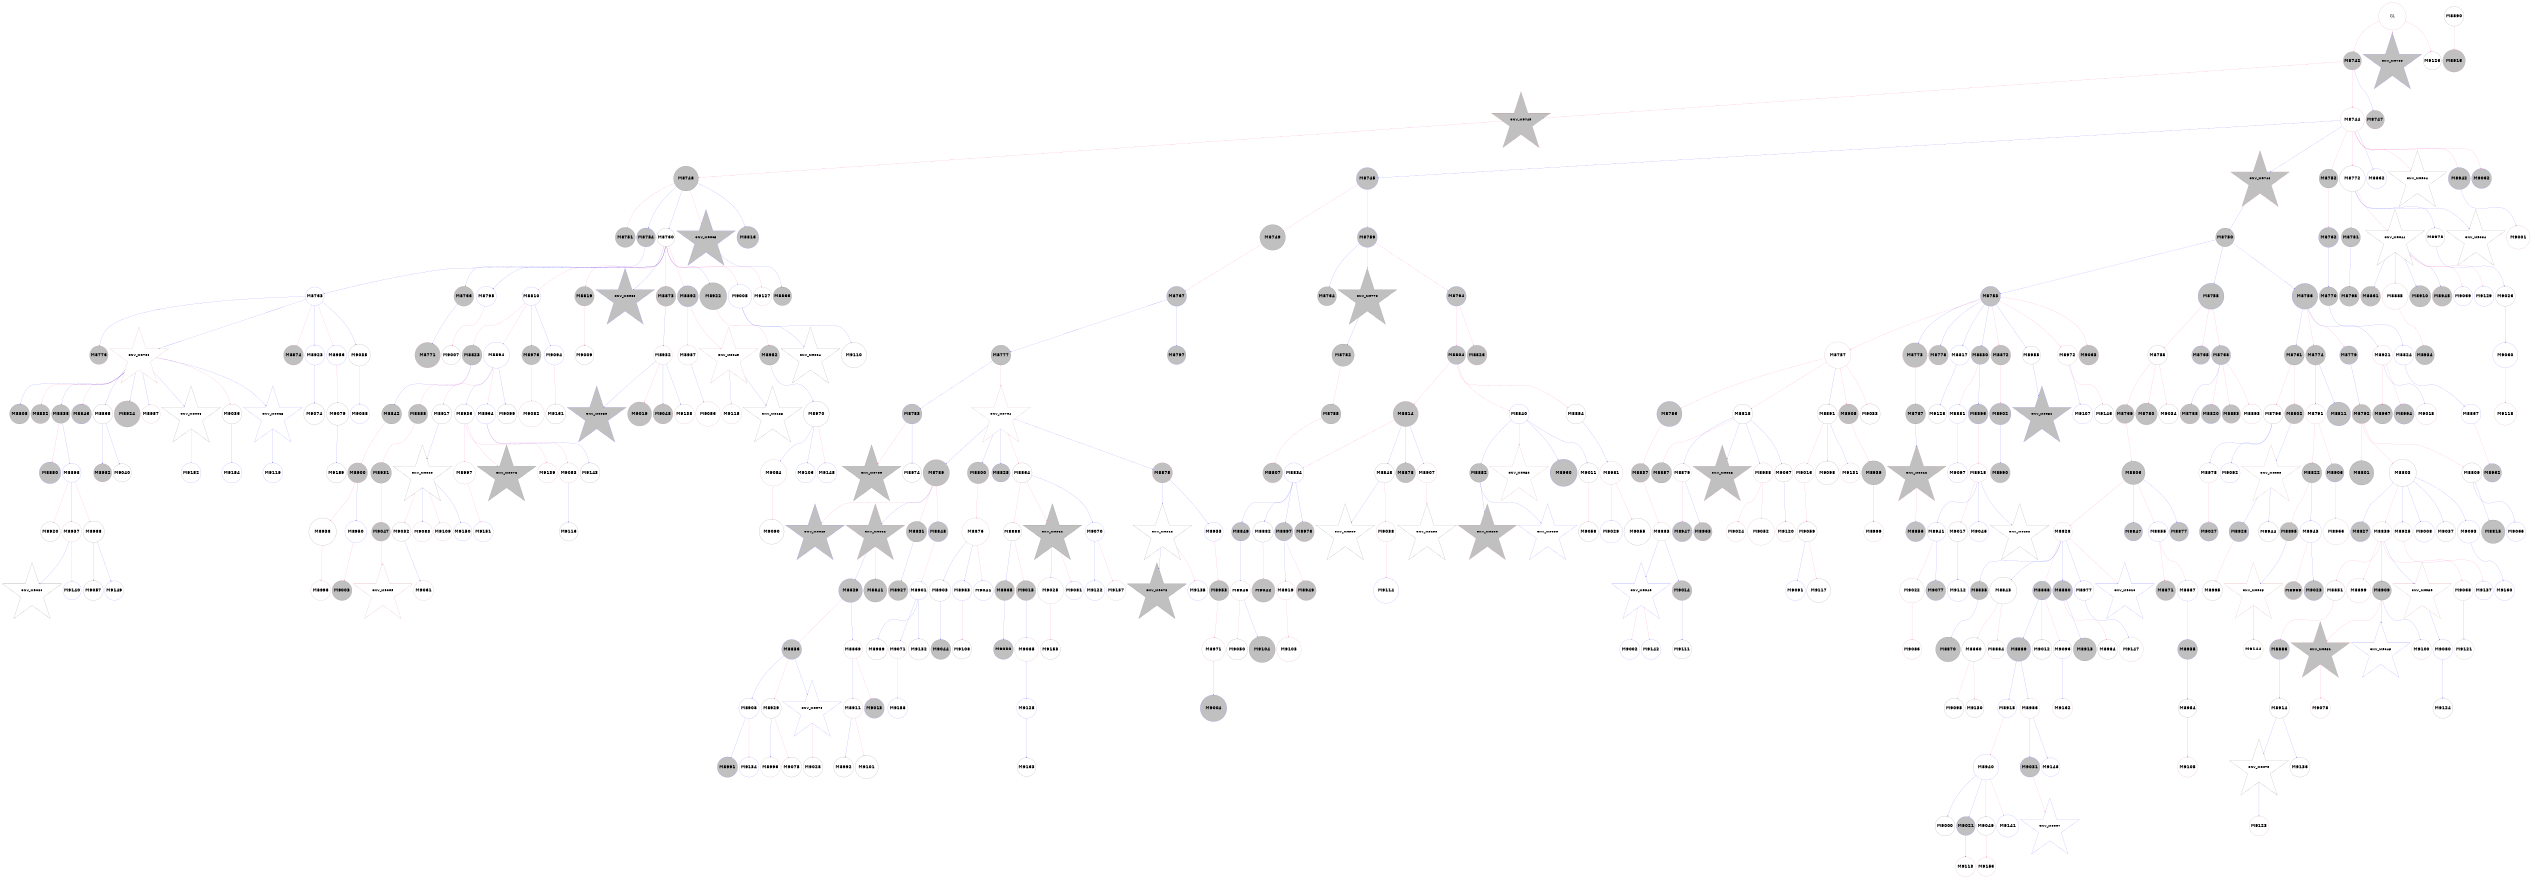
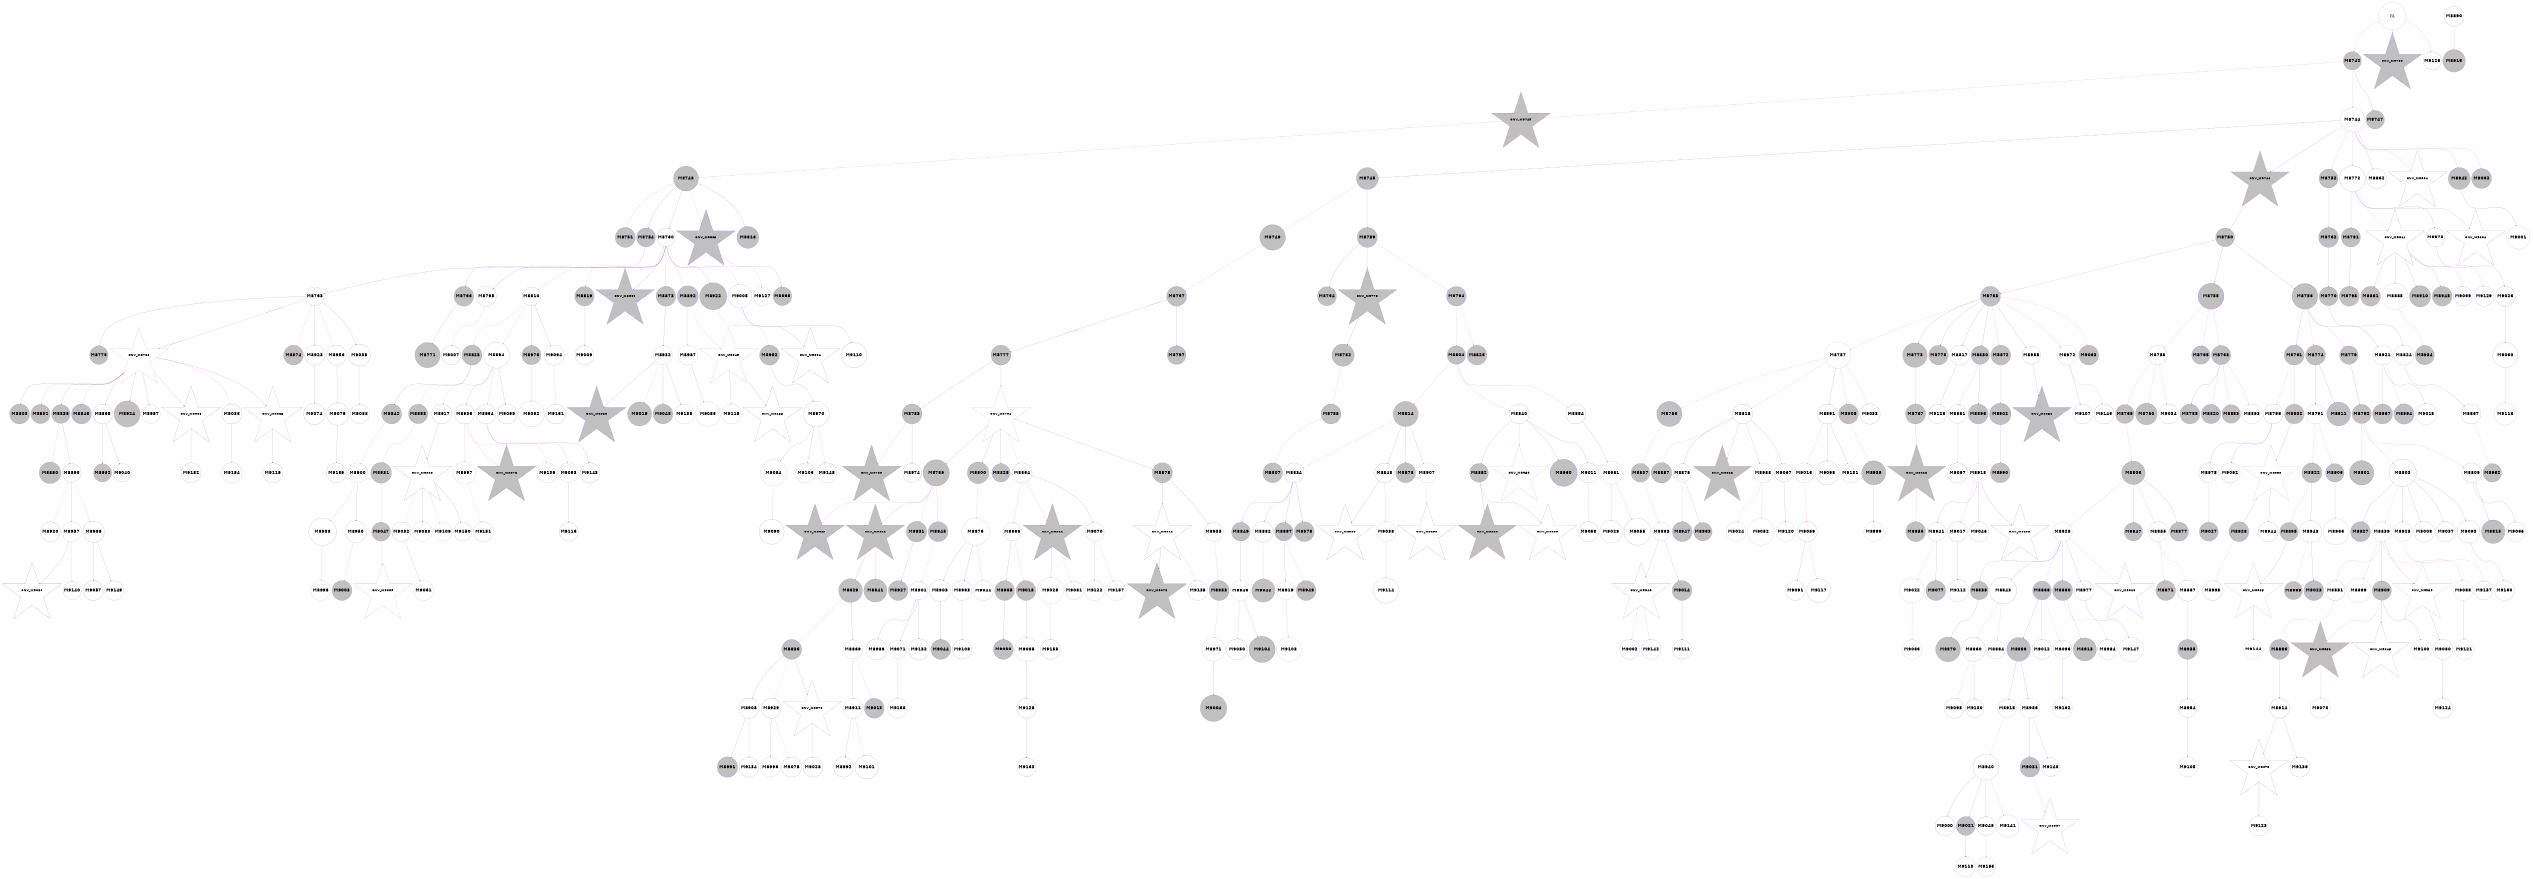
(358, 473) -> (358, 473)
